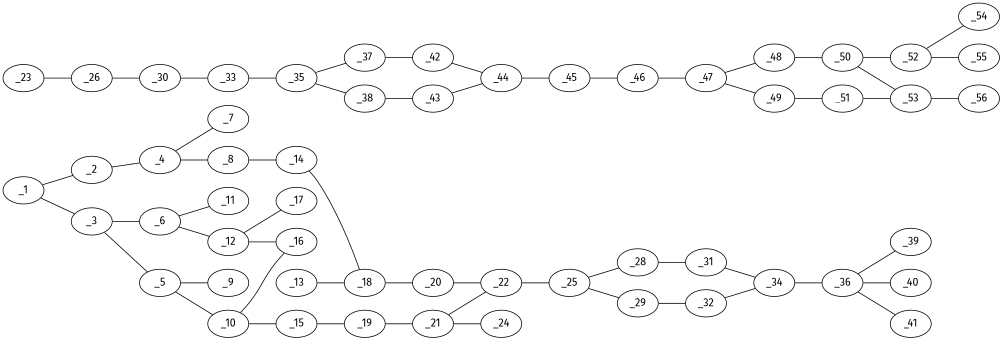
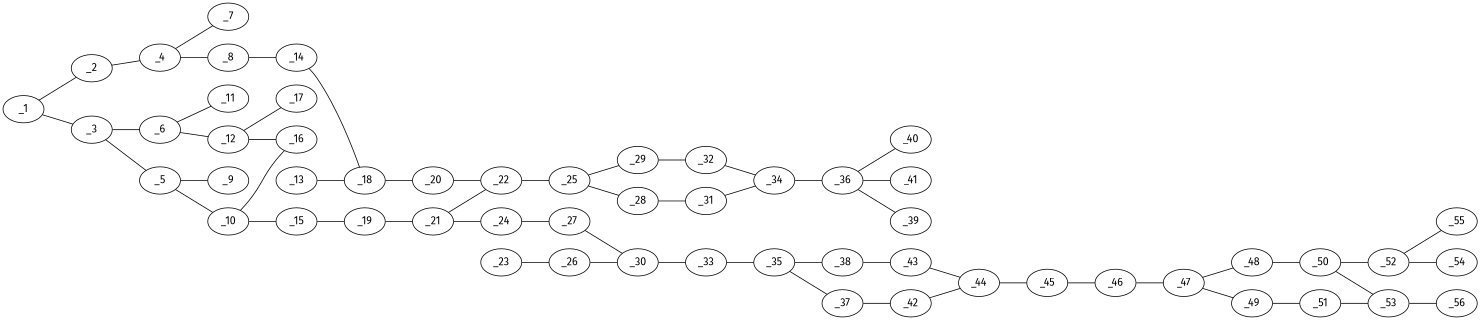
none -> (570, 221)
